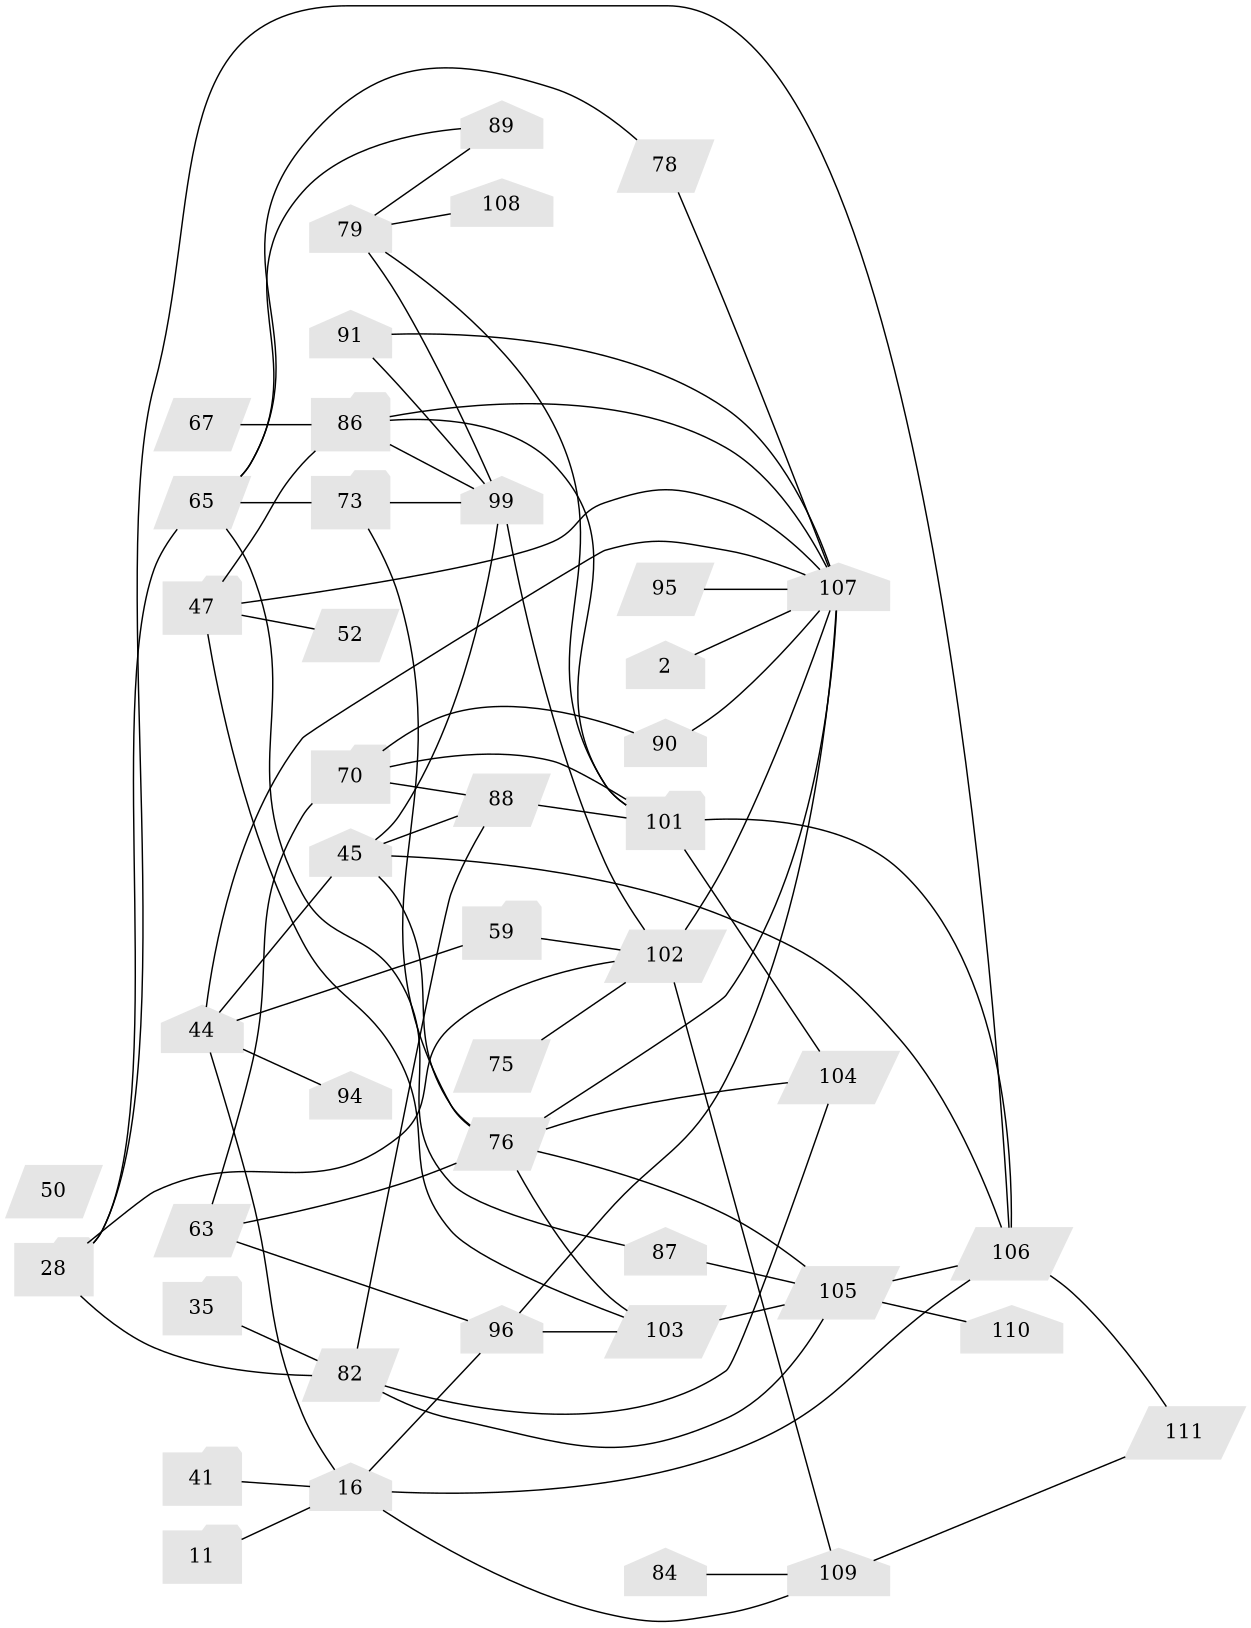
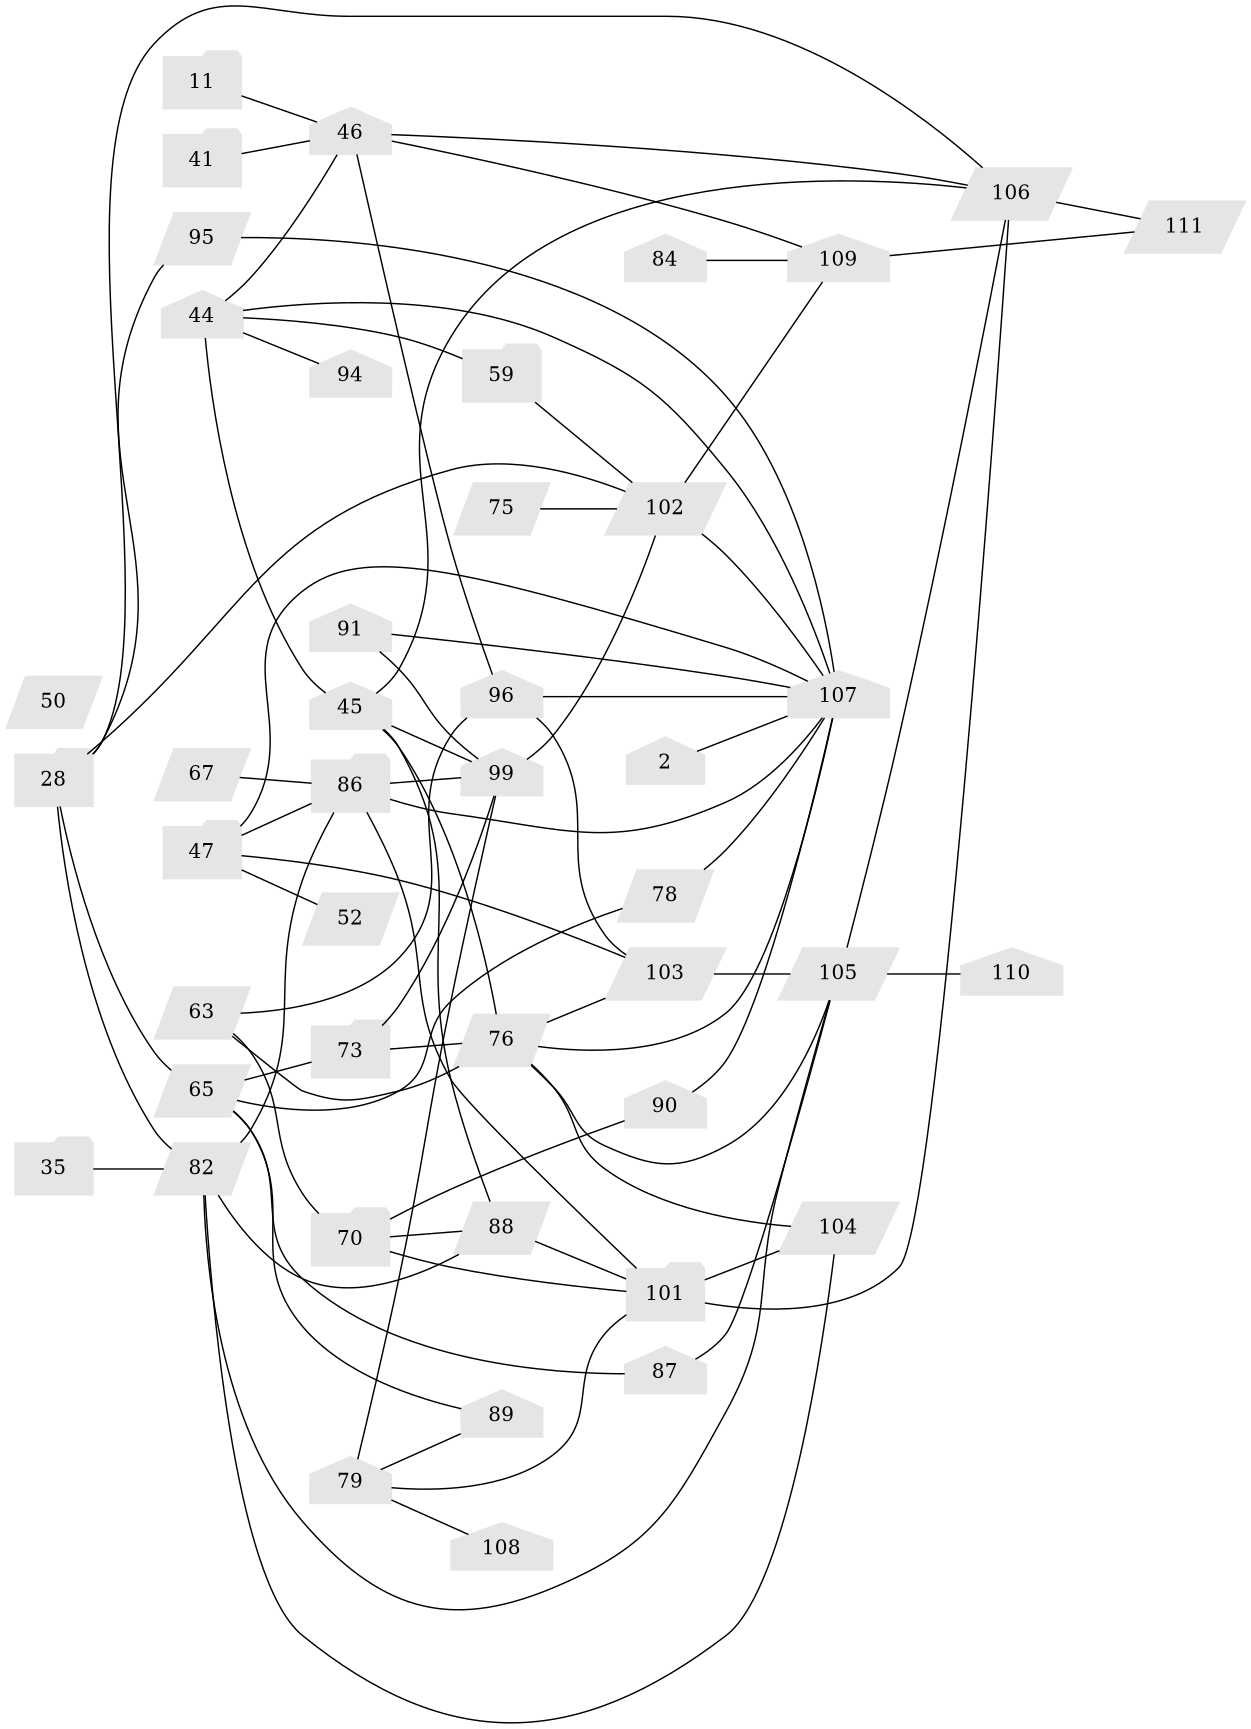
none -> (134, 547)
none -> (285, 978)
(351, 1489) -> (351, 133)
